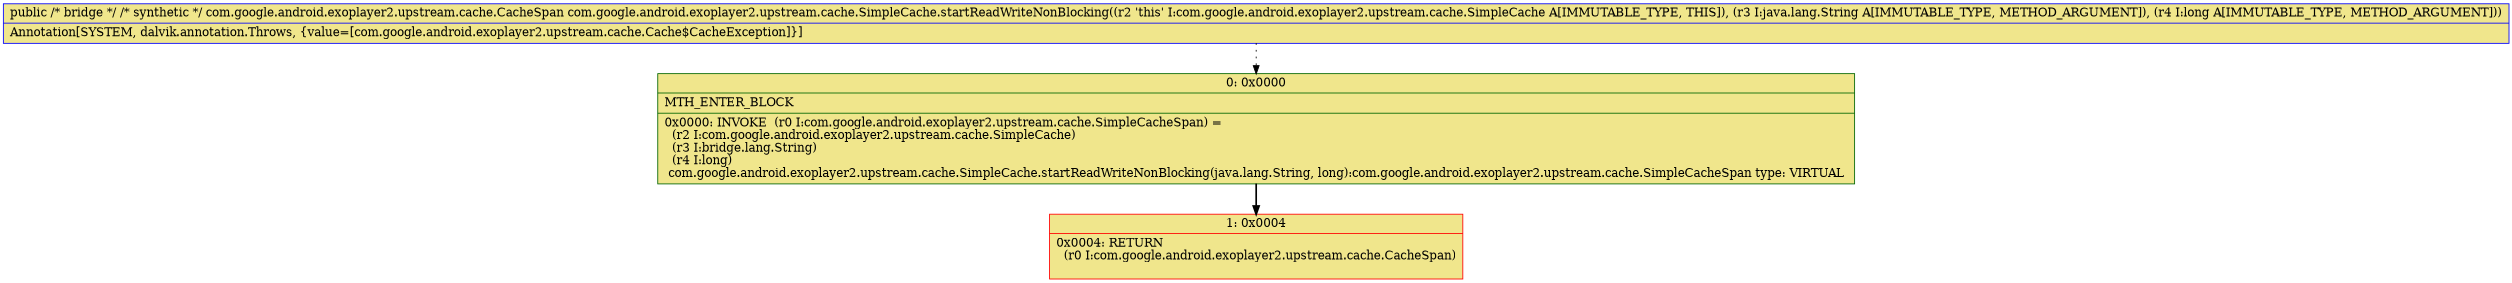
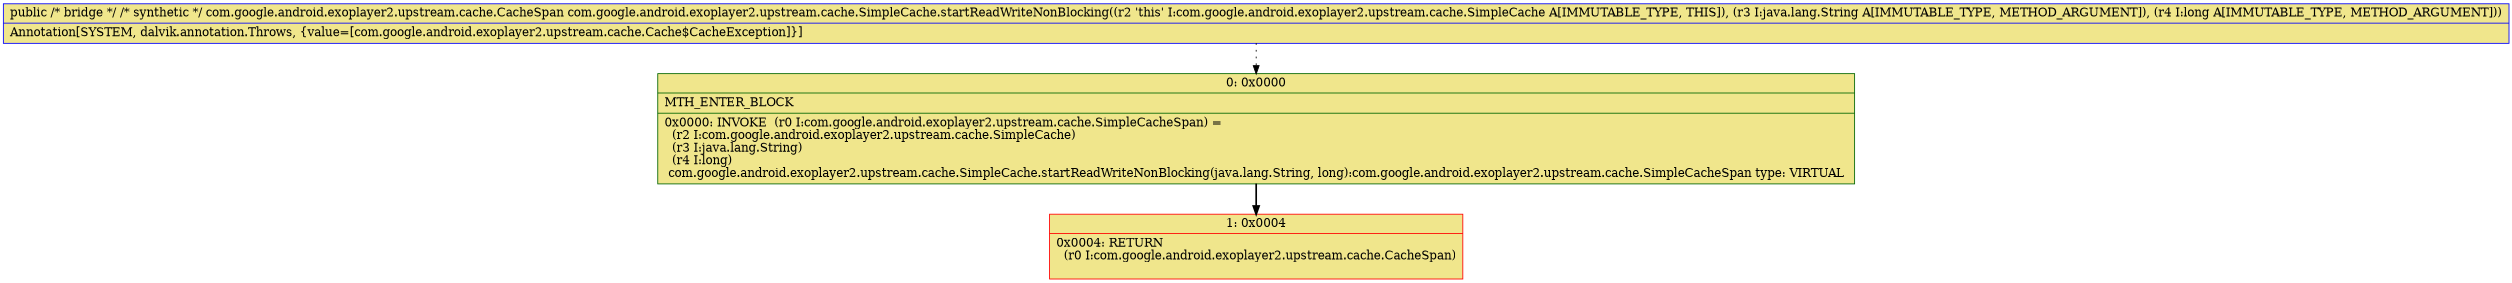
(741, 148) -> (734, 148)
